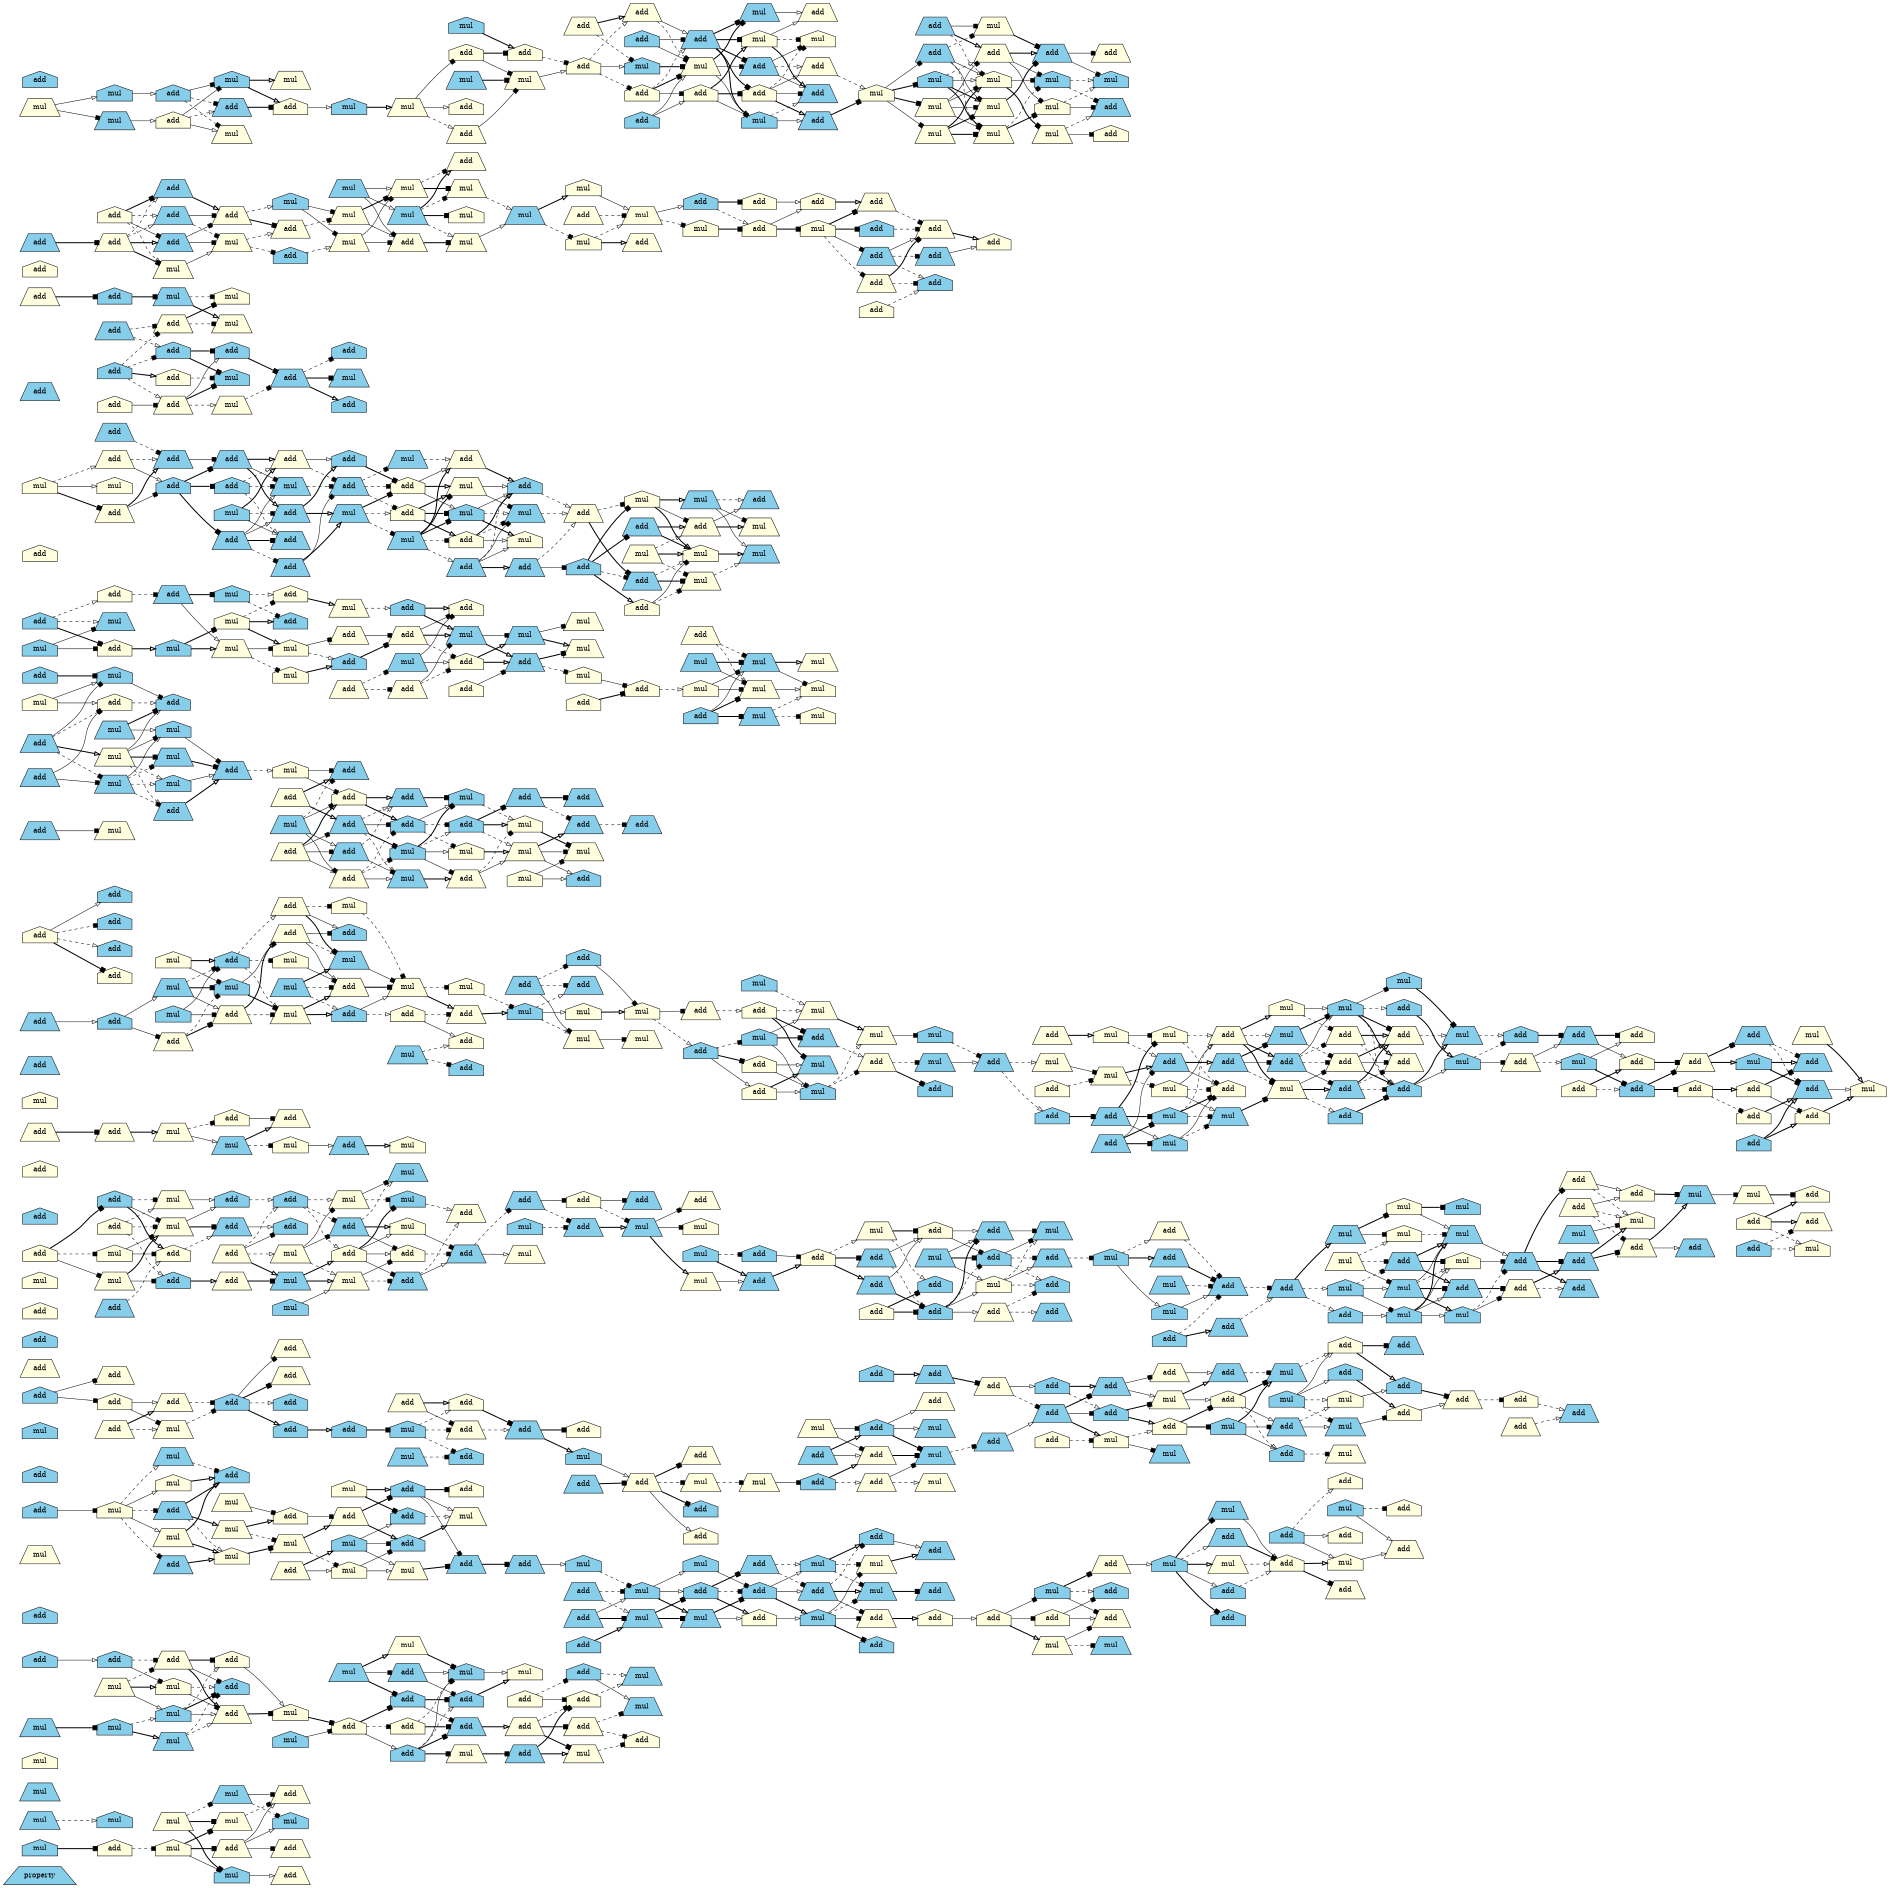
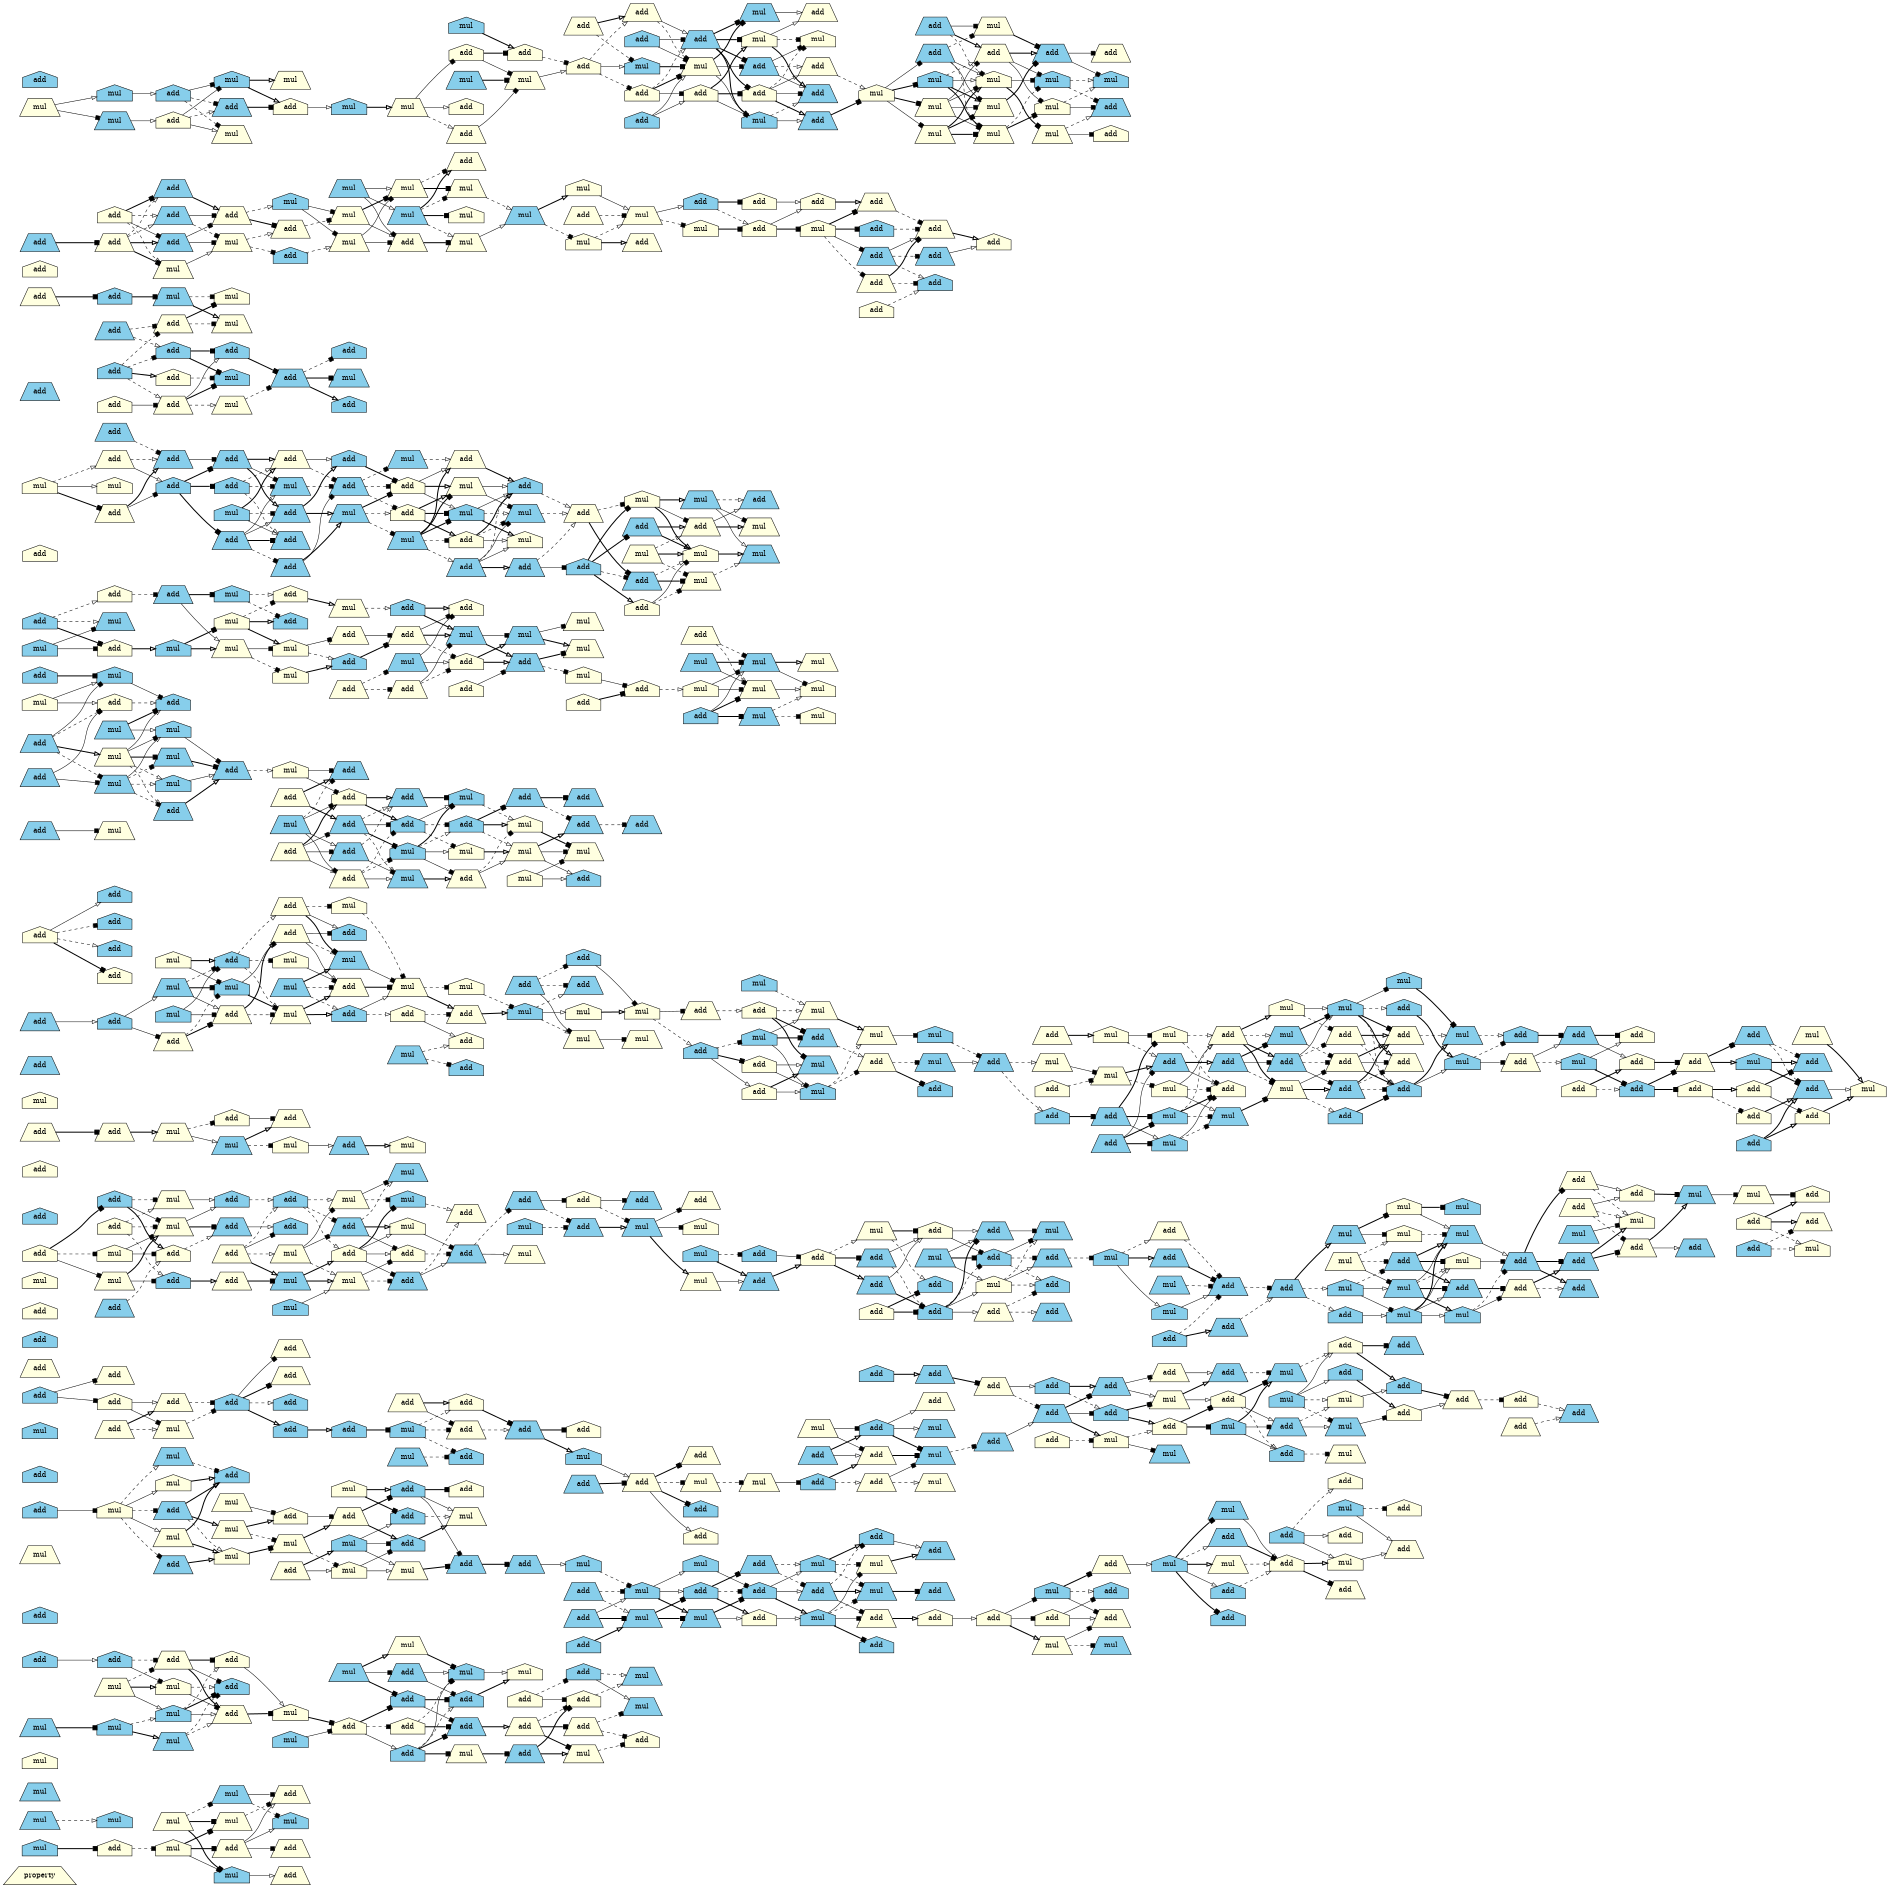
(40, 1876) -> (40, 1876)
